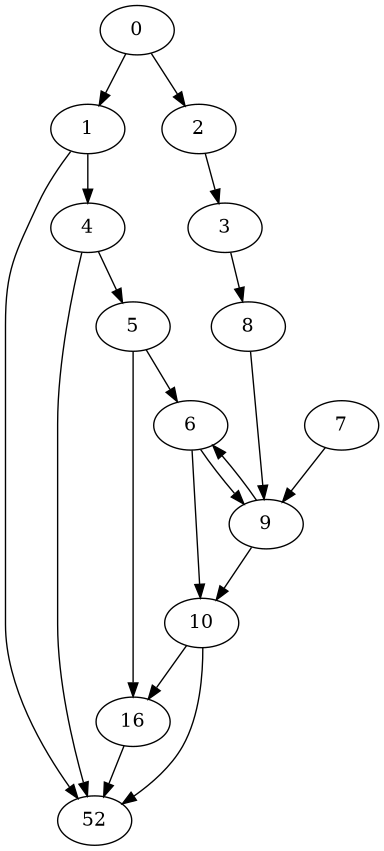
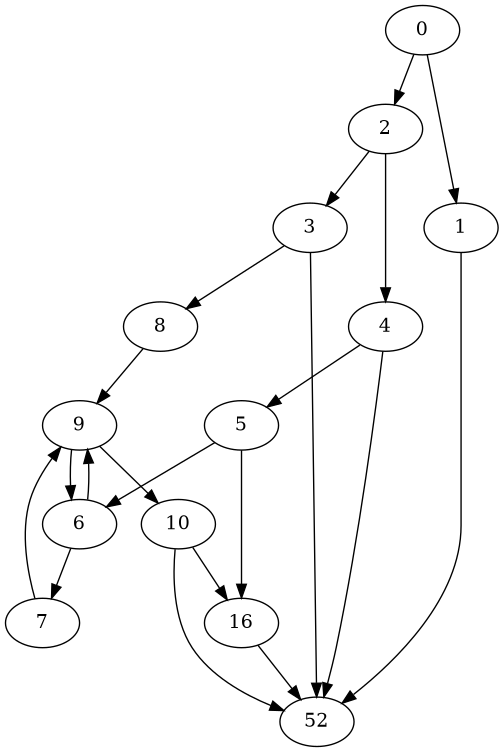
(88, 172) -> (386, 221)
none -> (313, 468)
(196, 517) -> (64, 567)
